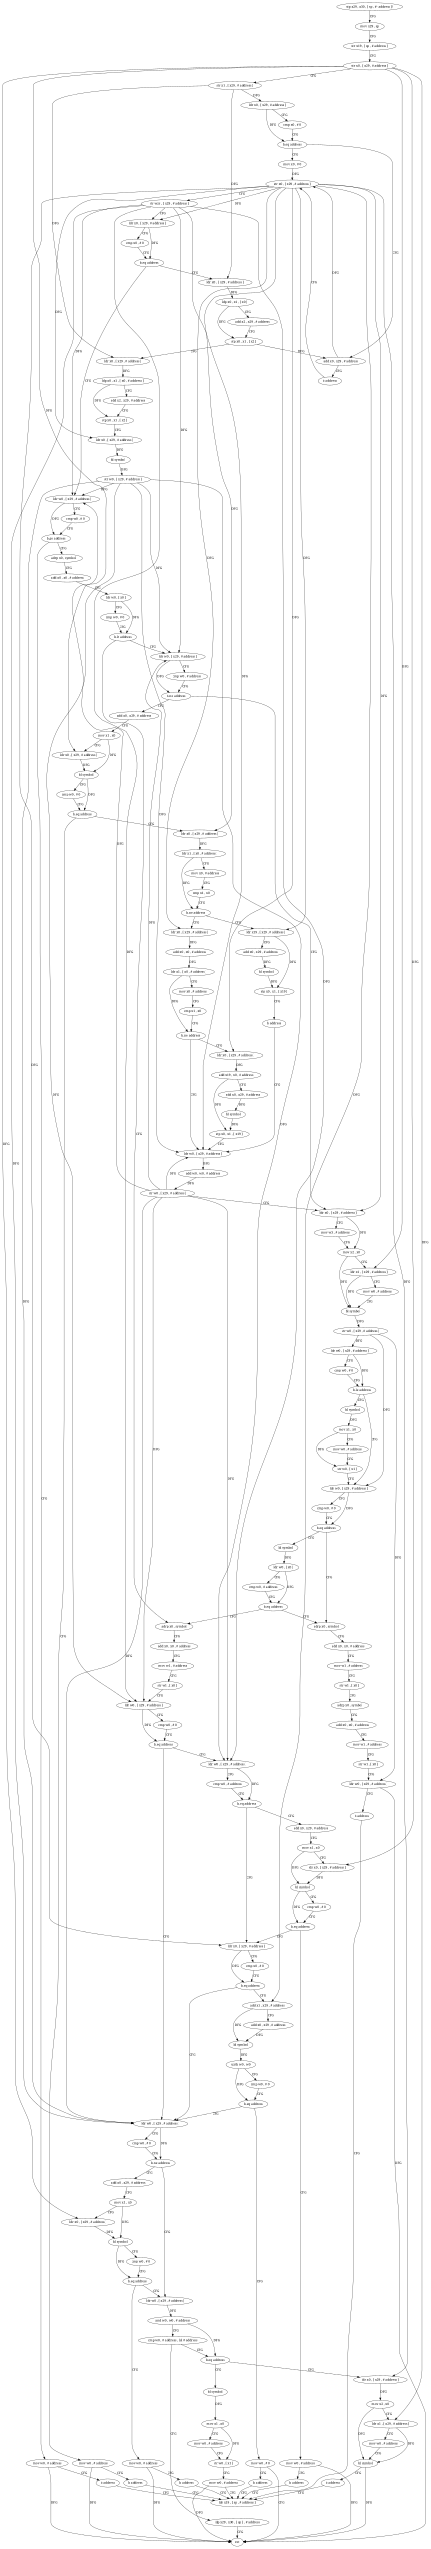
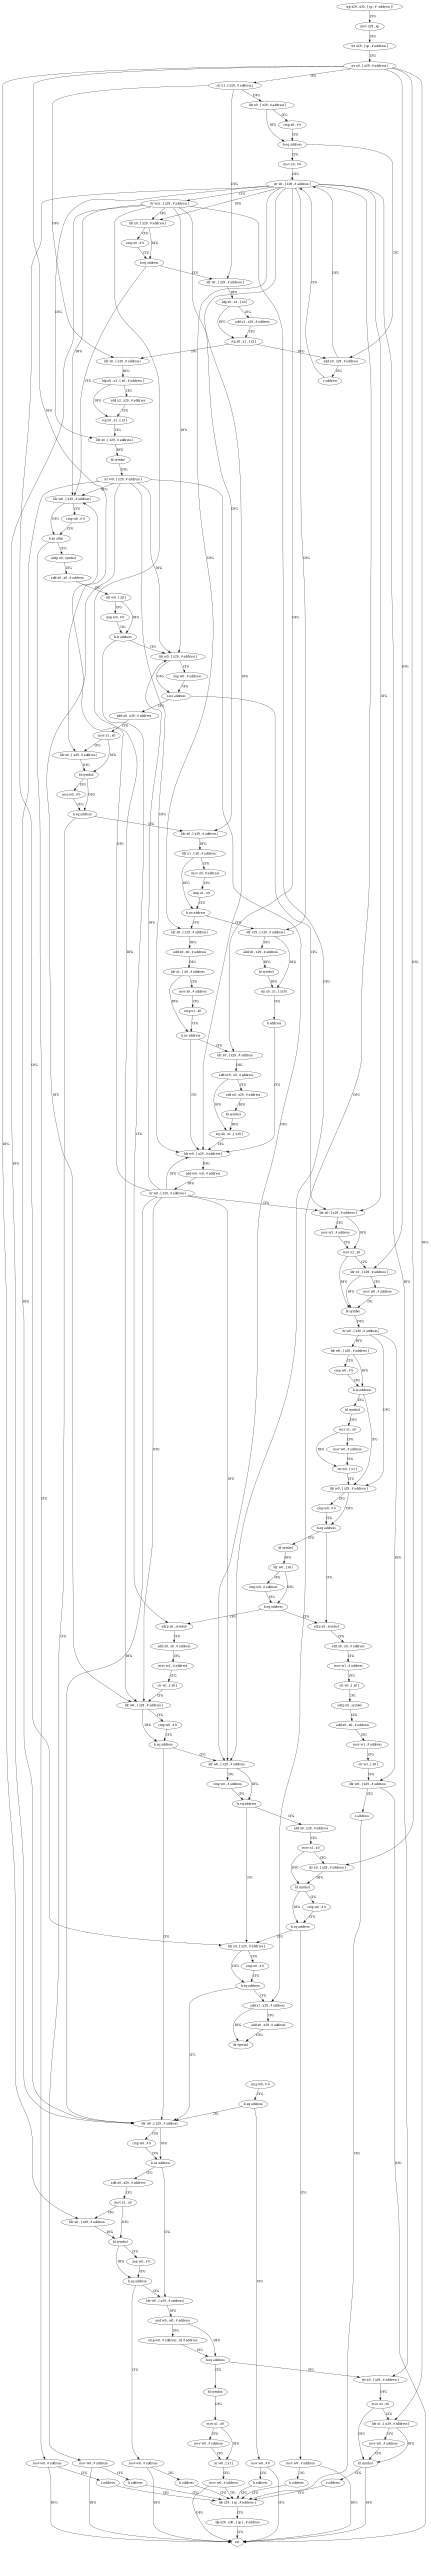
(56, 539) -> (56, 539)
(241, 2065) -> none
(170, 2441) -> (237, 2511)
